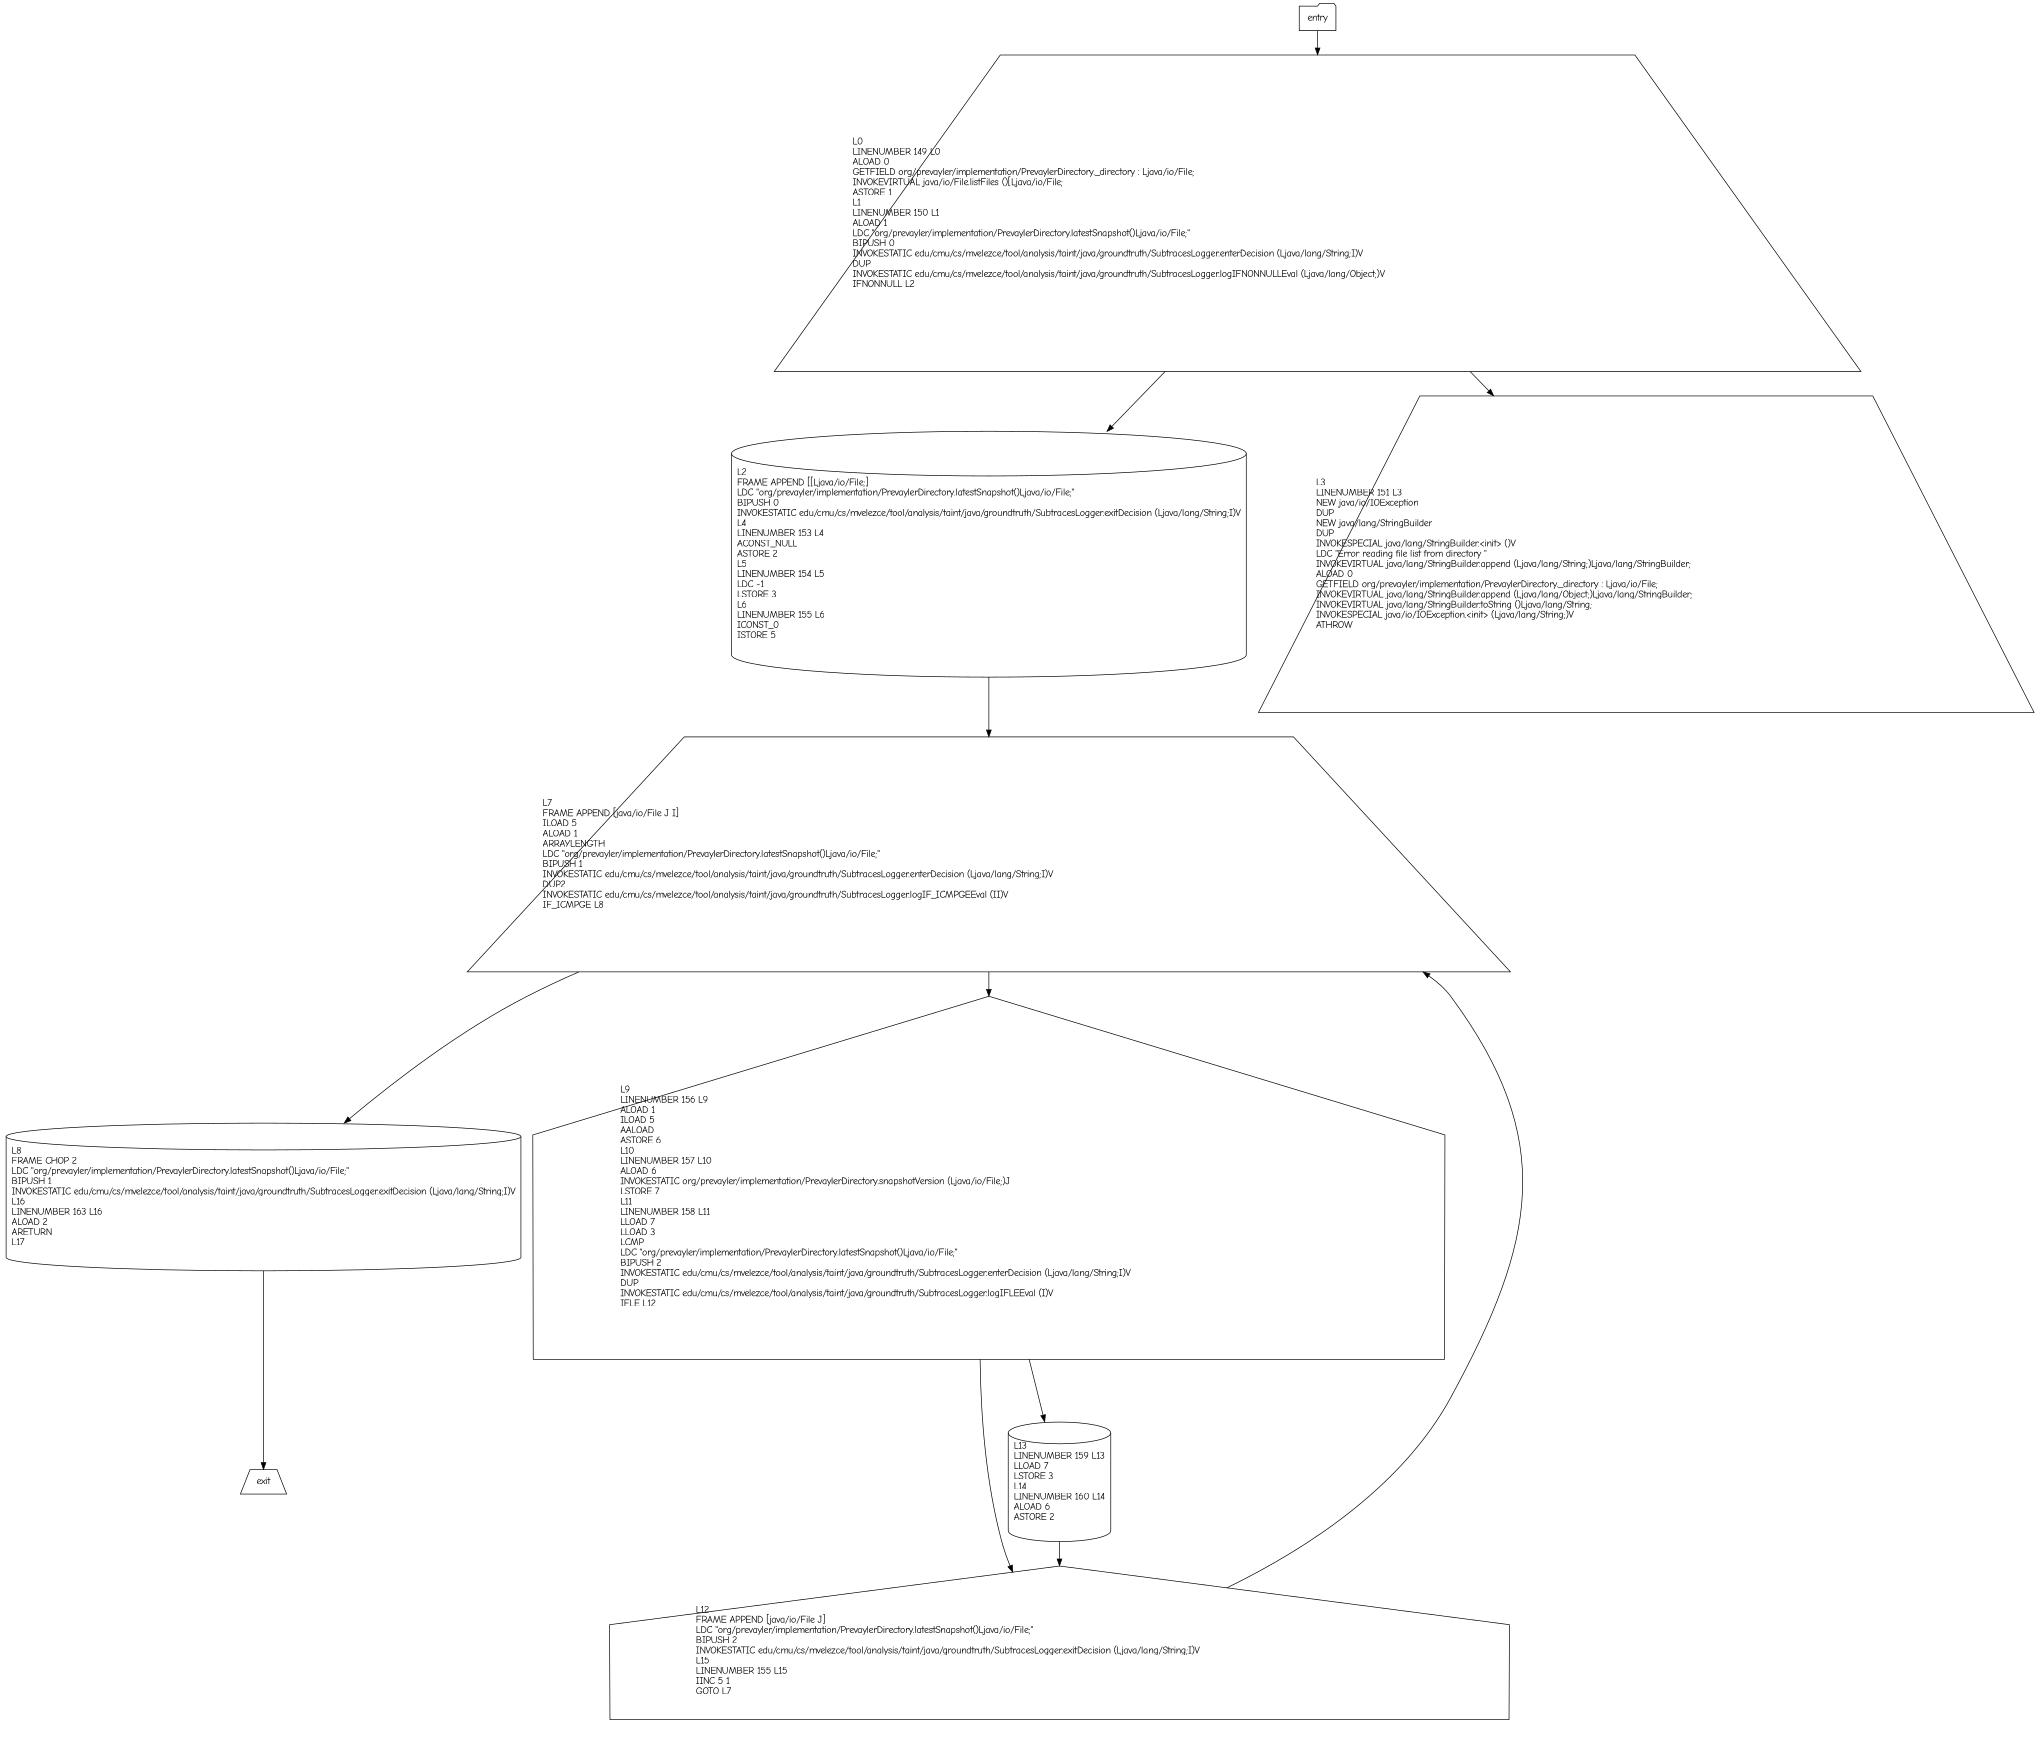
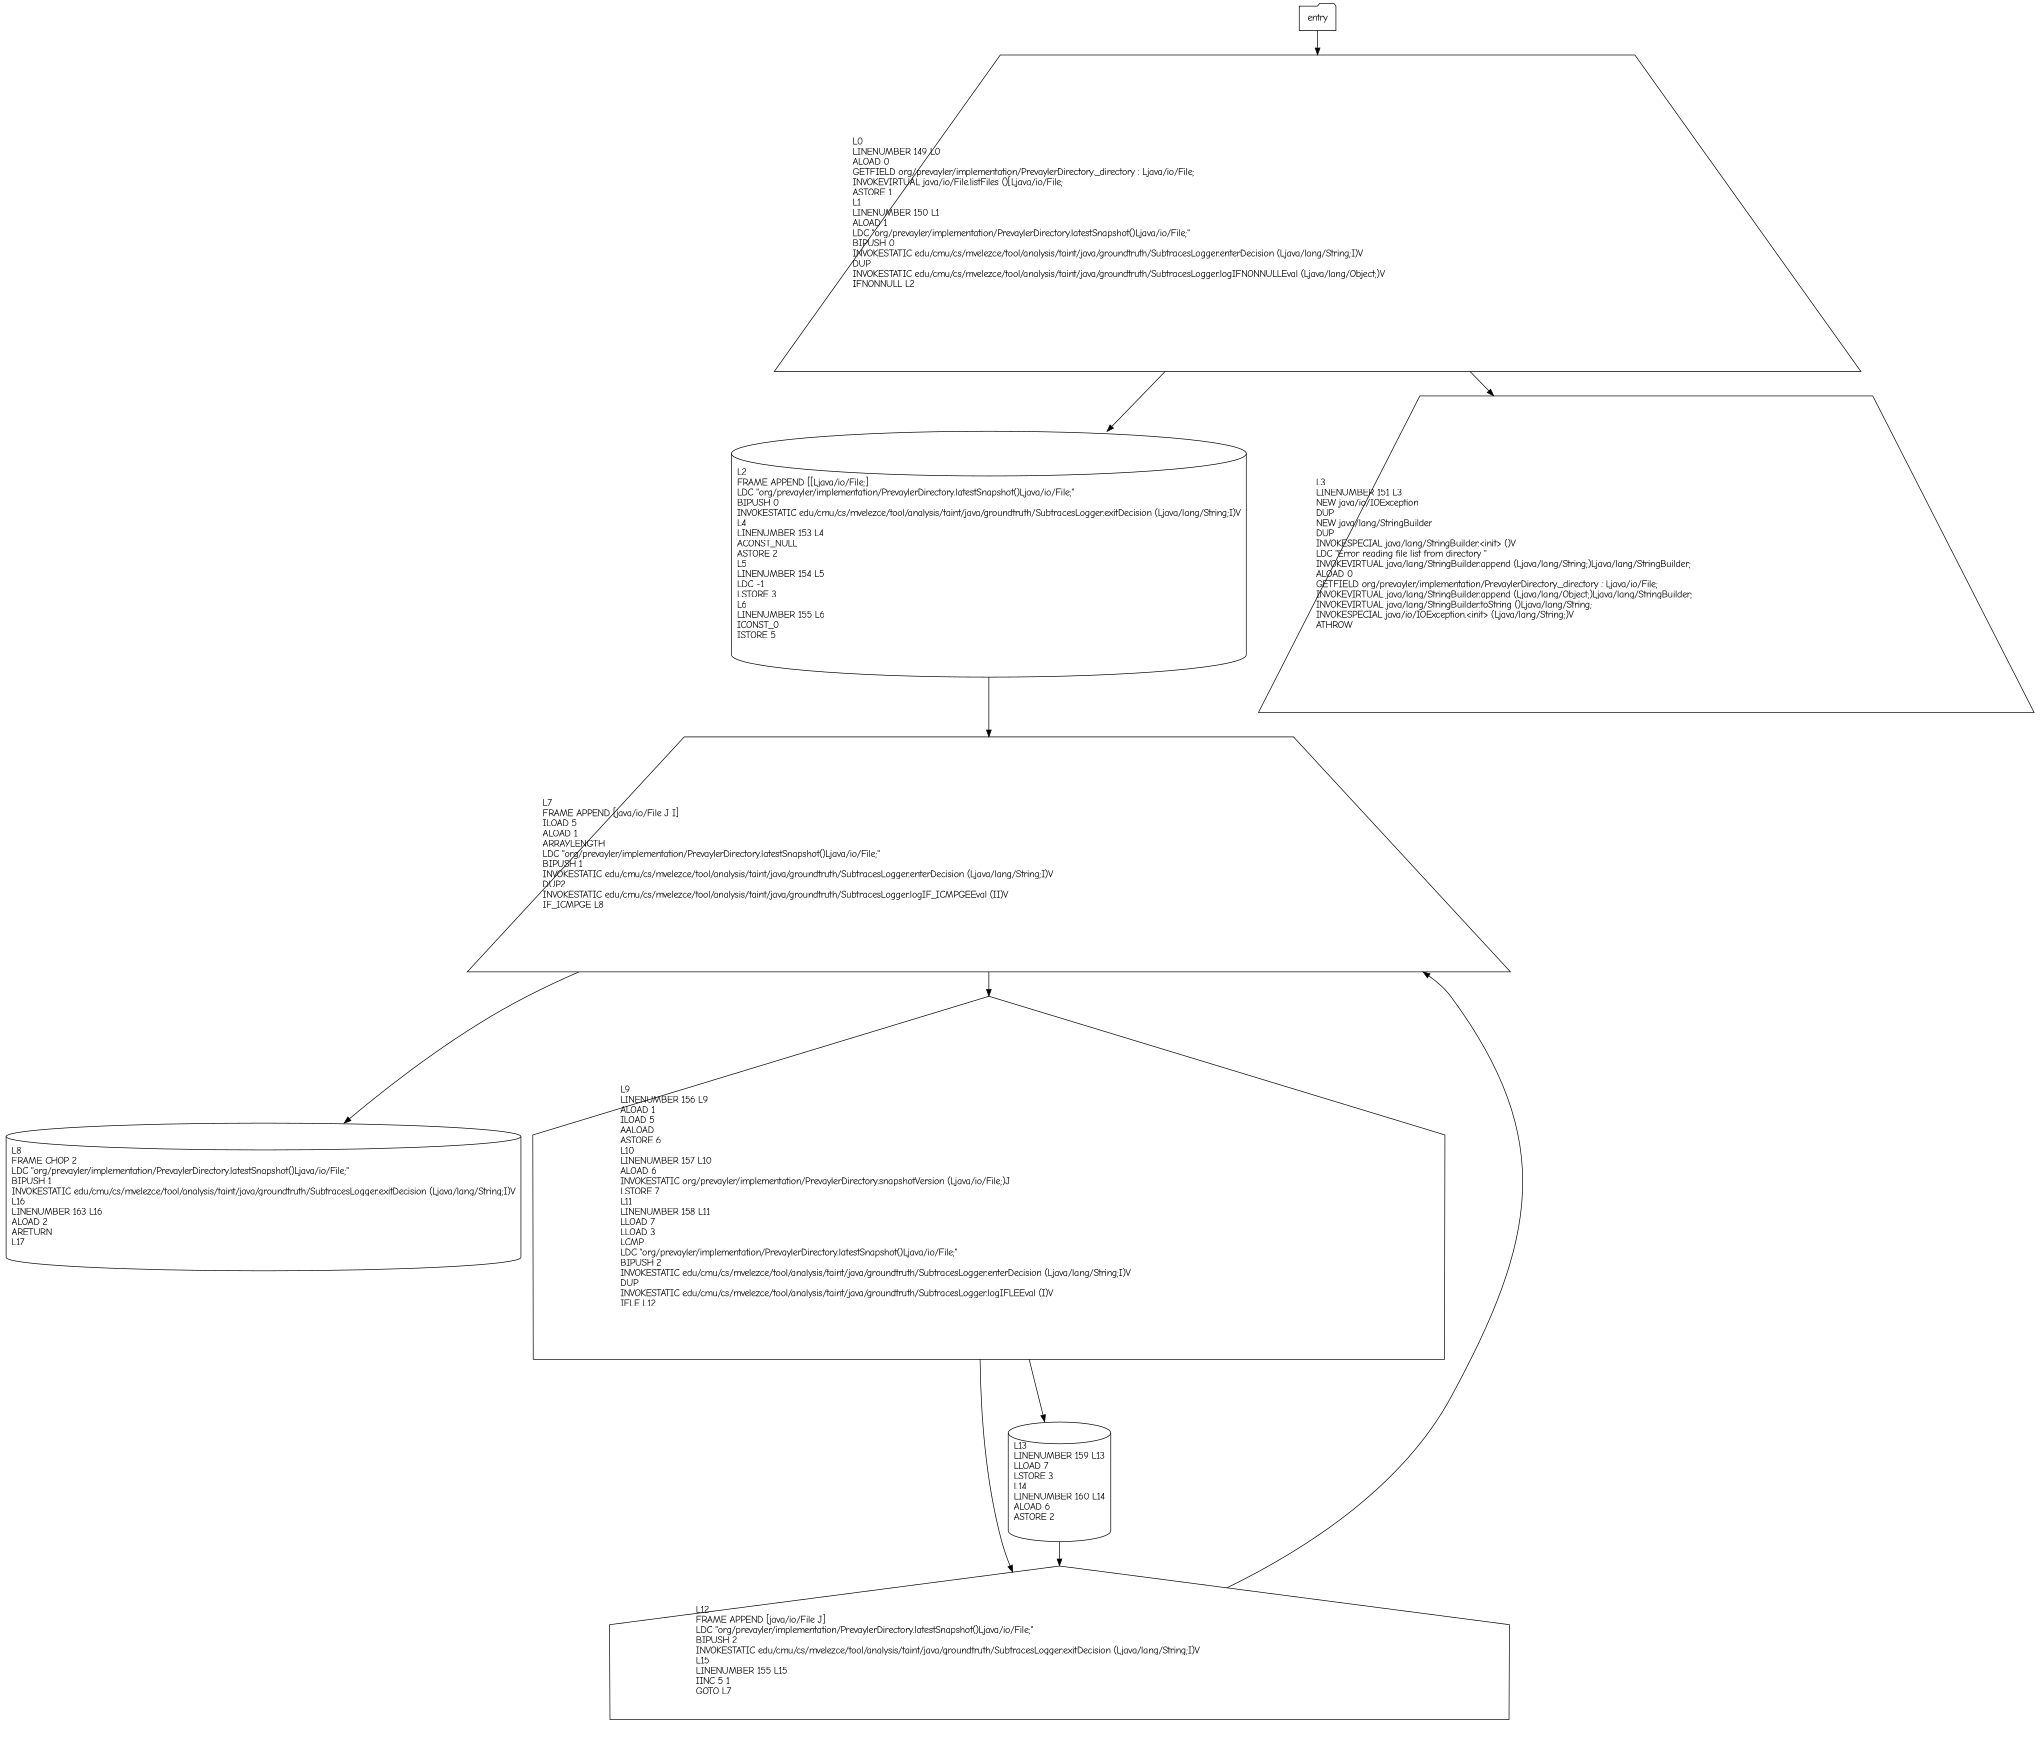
(264, 1482) -> none
